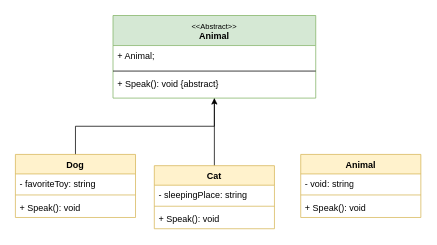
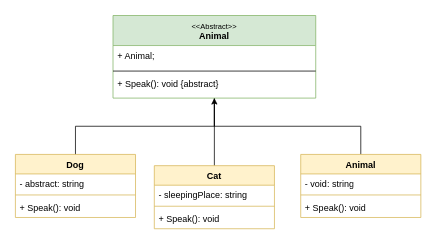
(211, 126) -> (211, 126)
none -> (302, 126)
(67, 184) -> (61, 184)
